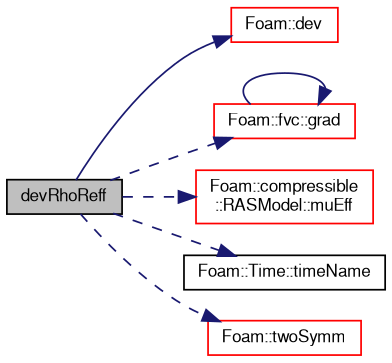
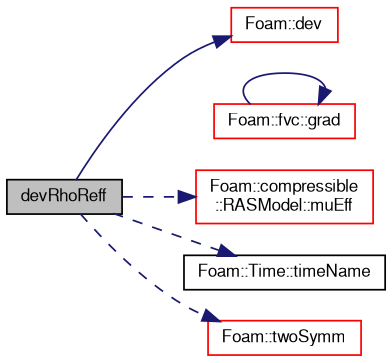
(163, 161) -> none
